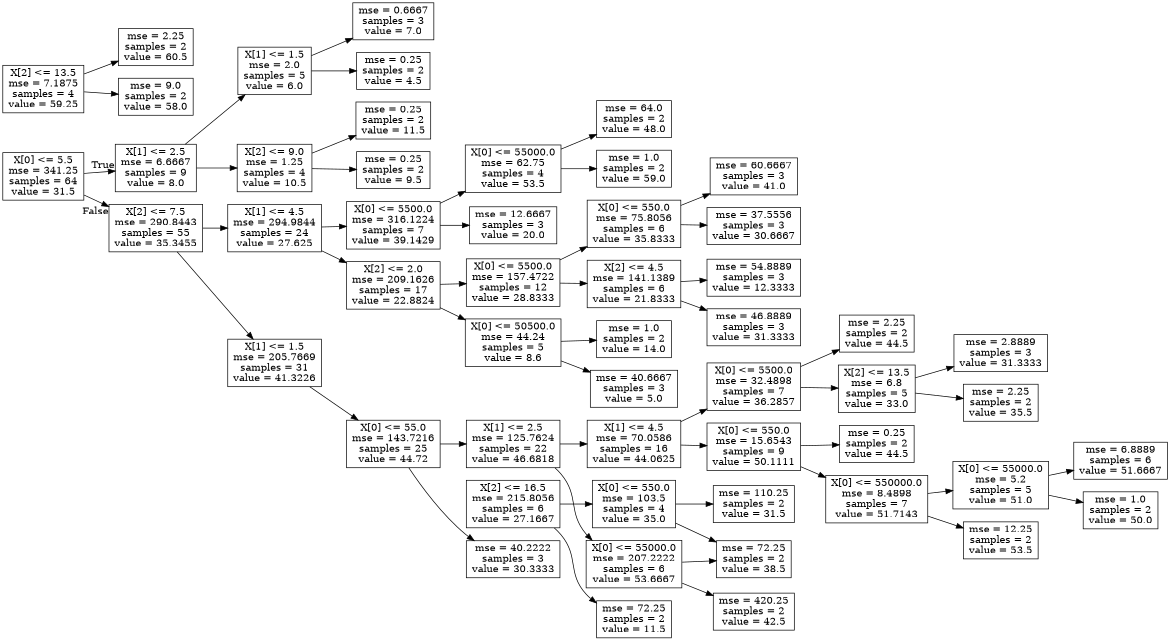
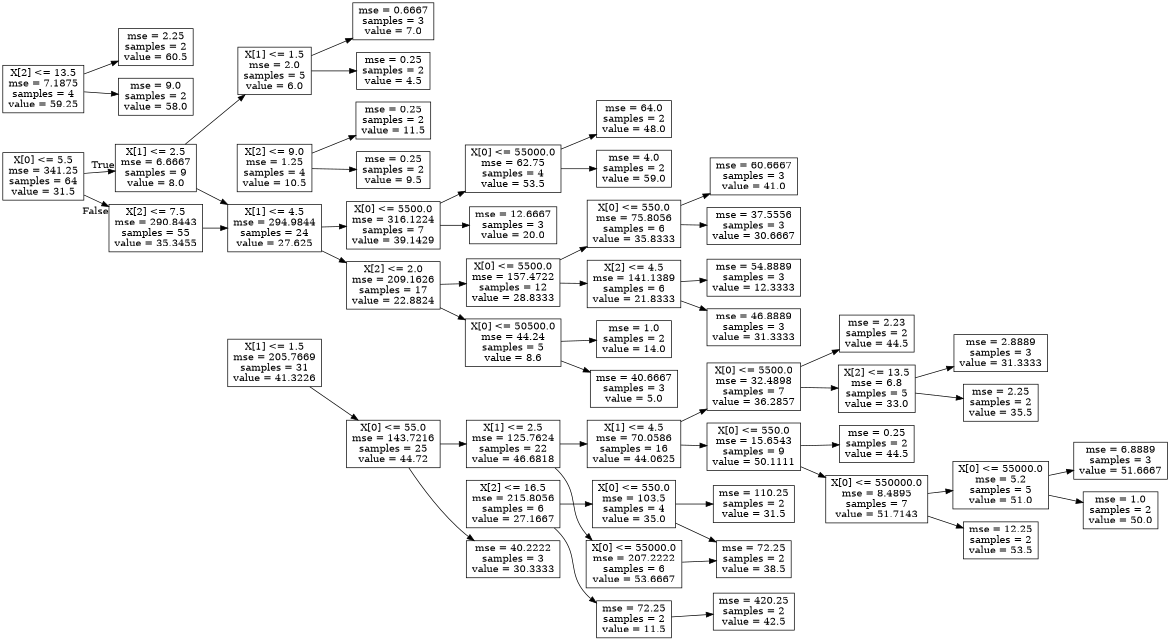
(213, 168) -> (209, 195)
(634, 169) -> (634, 169)
(213, 293) -> none
(877, 334) -> (877, 334)
(1121, 461) -> (1121, 461)
(877, 499) -> (877, 499)
(694, 588) -> (689, 616)
